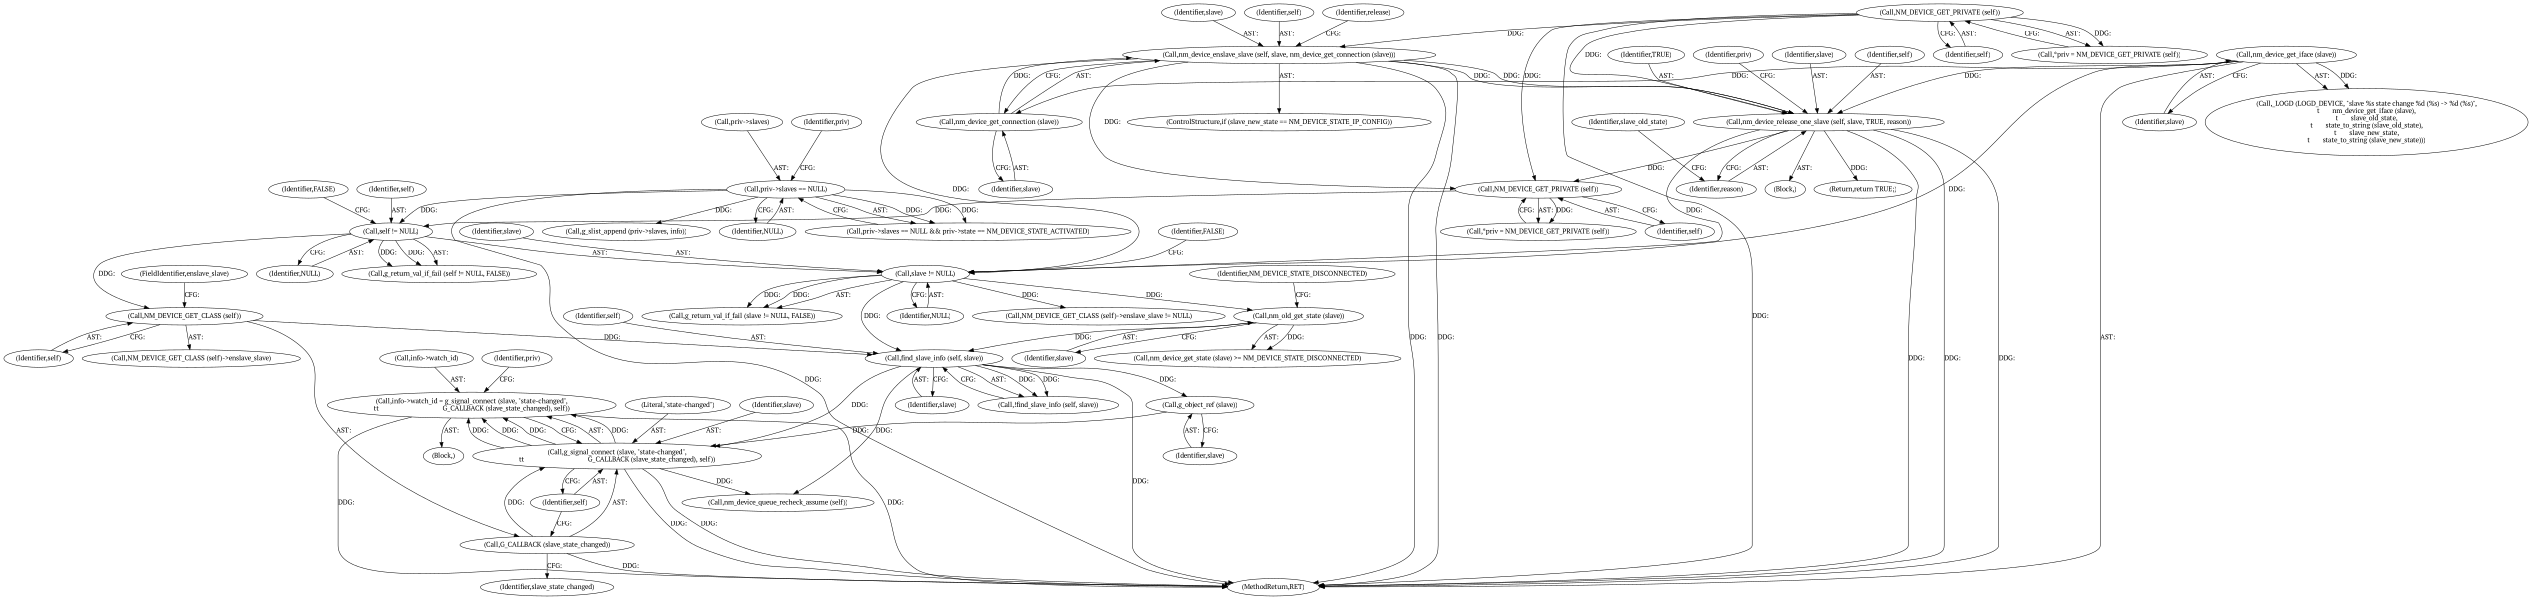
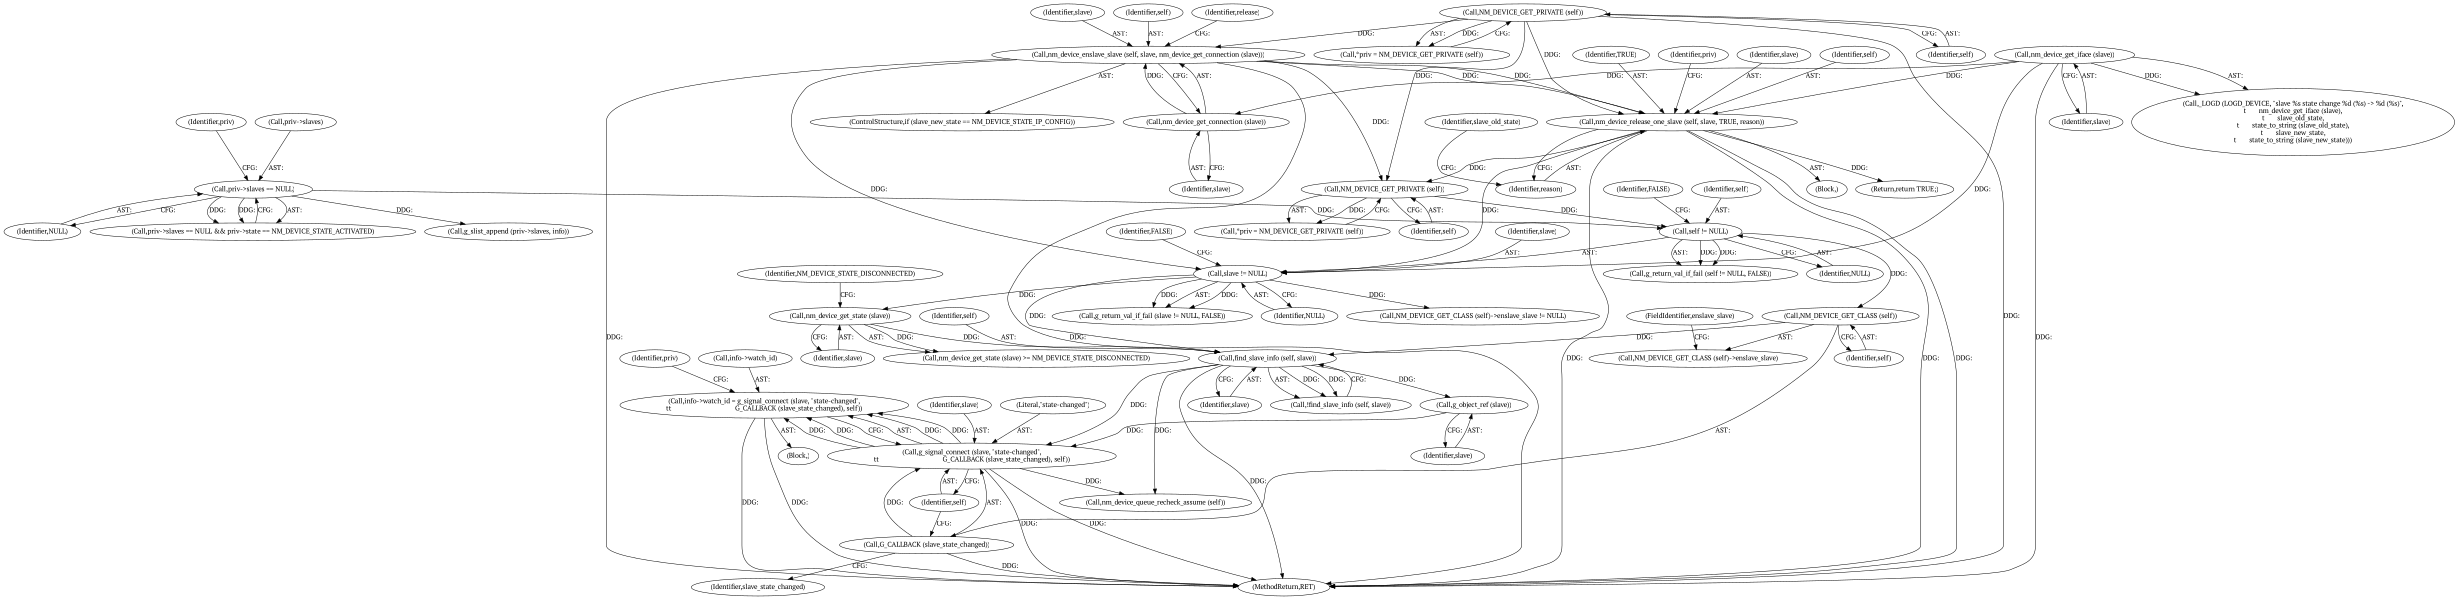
(184, 293) -> (1694, 335)
(1299, 316) -> (840, 316)
(2109, 337) -> (2045, 337)
(692, 363) -> none
